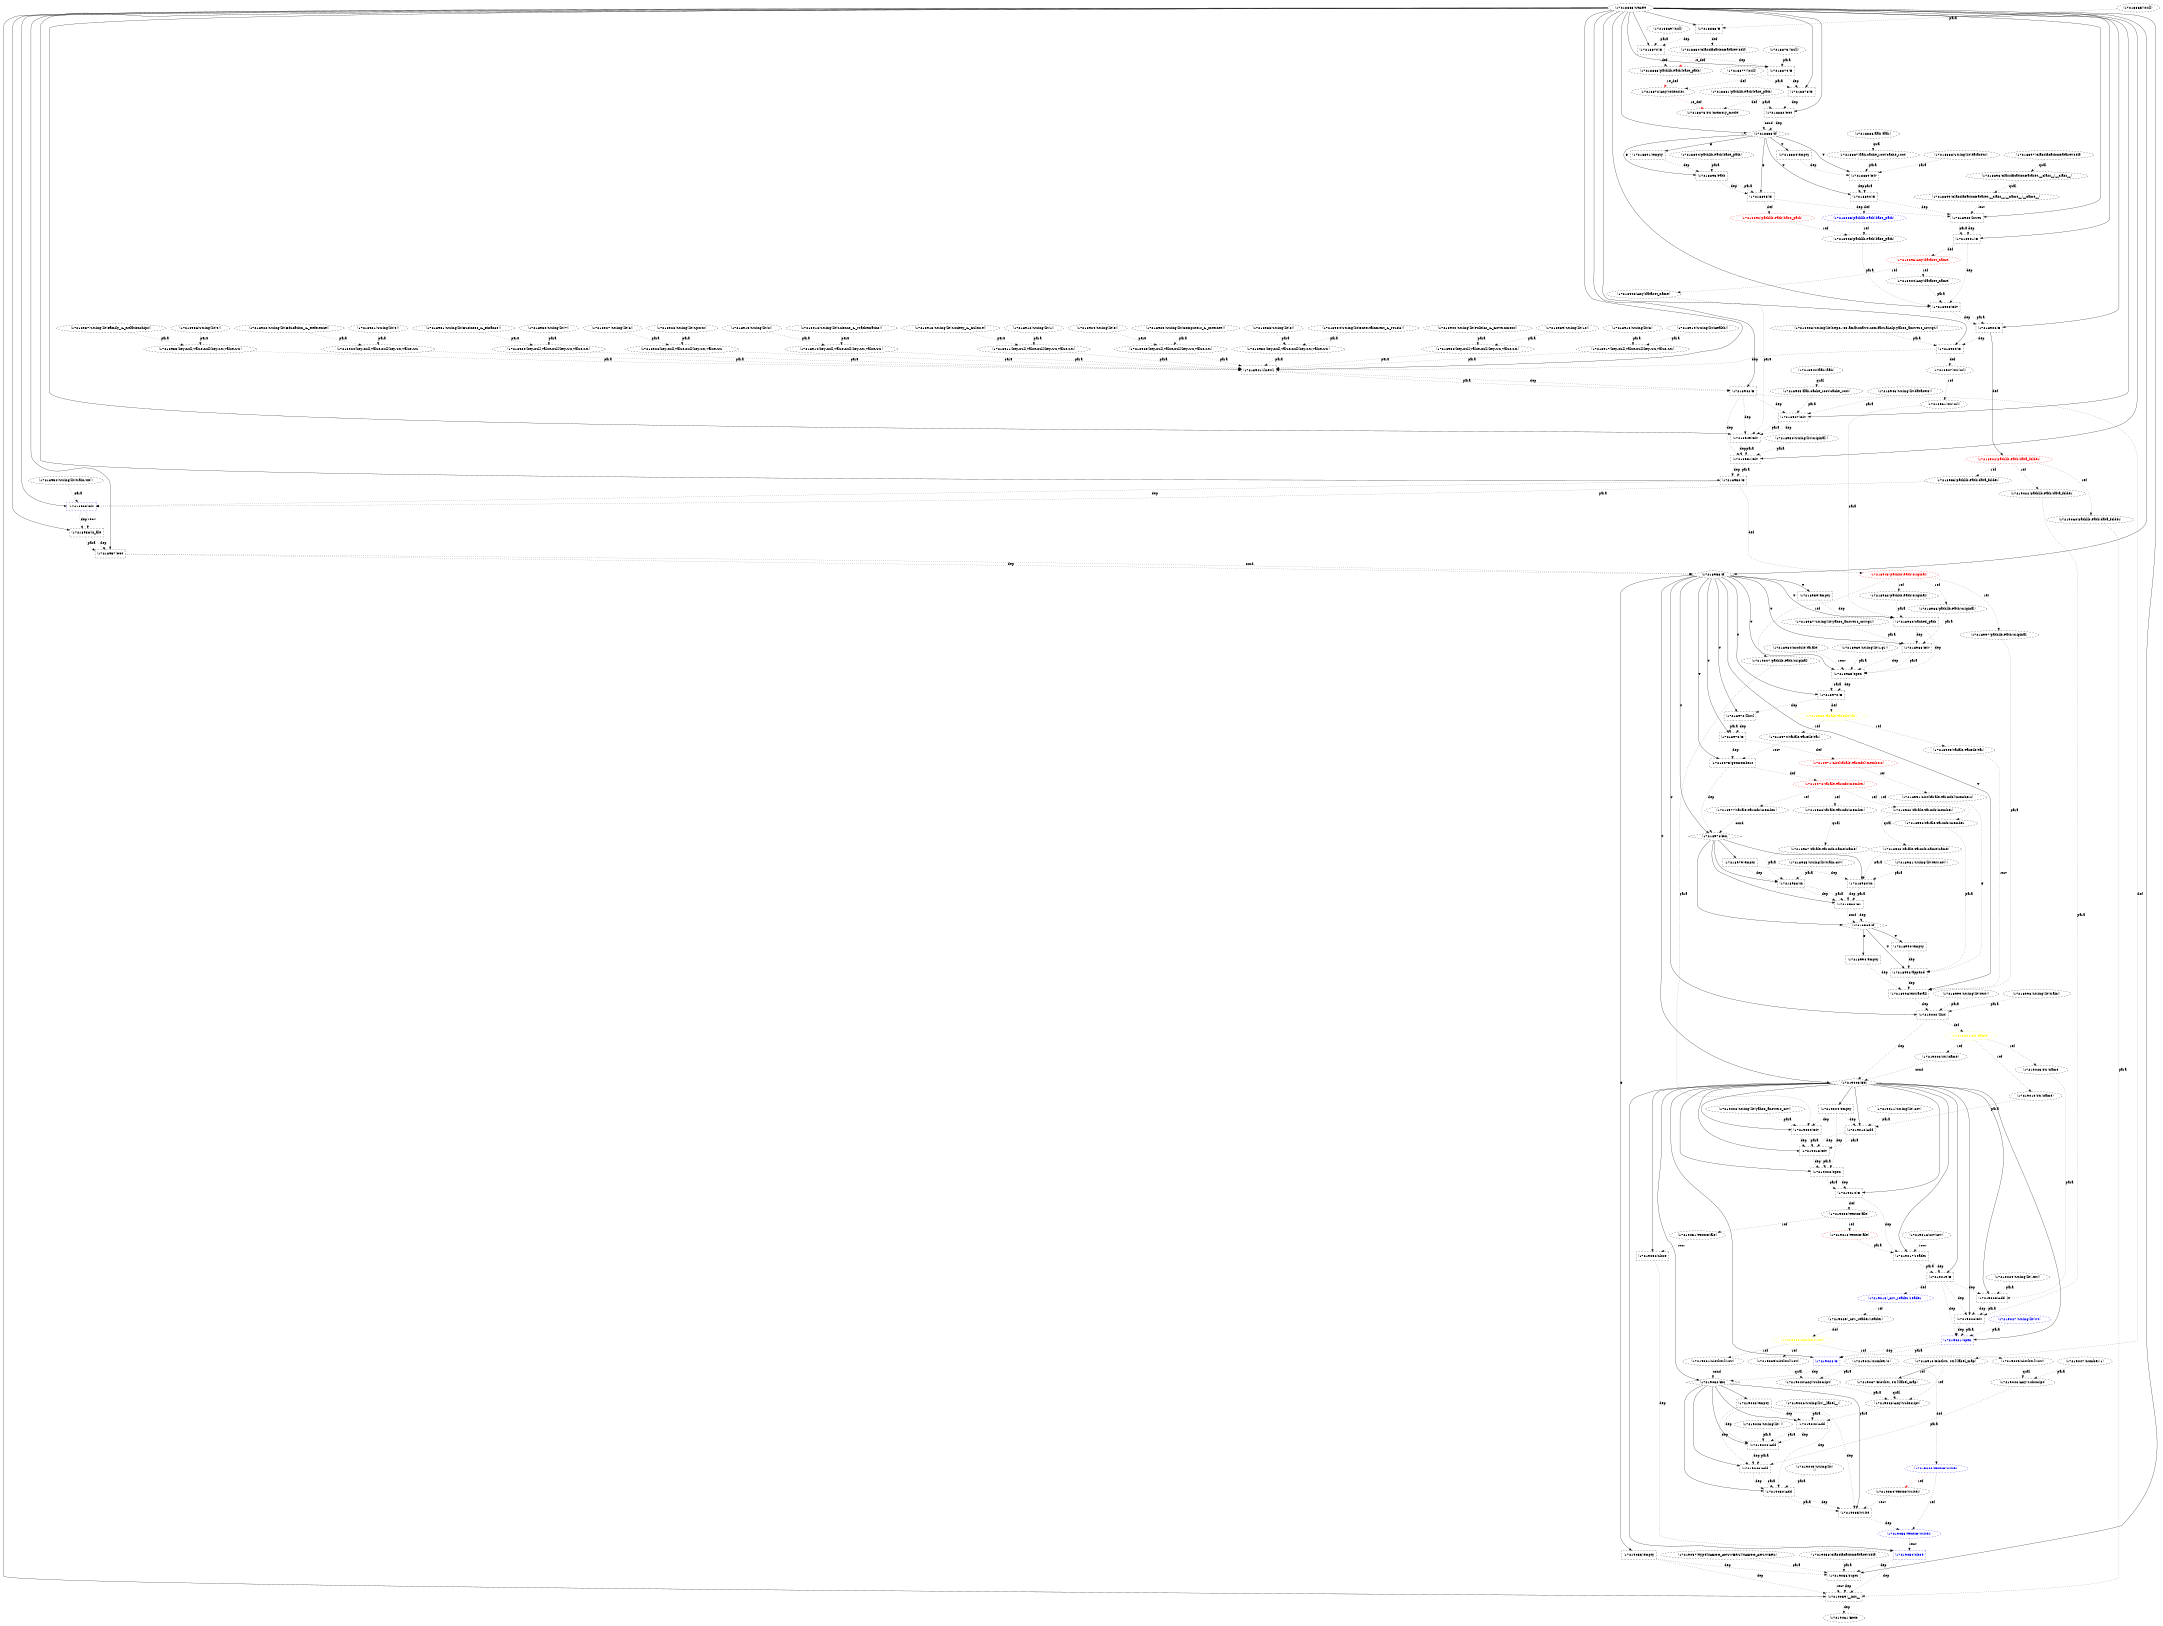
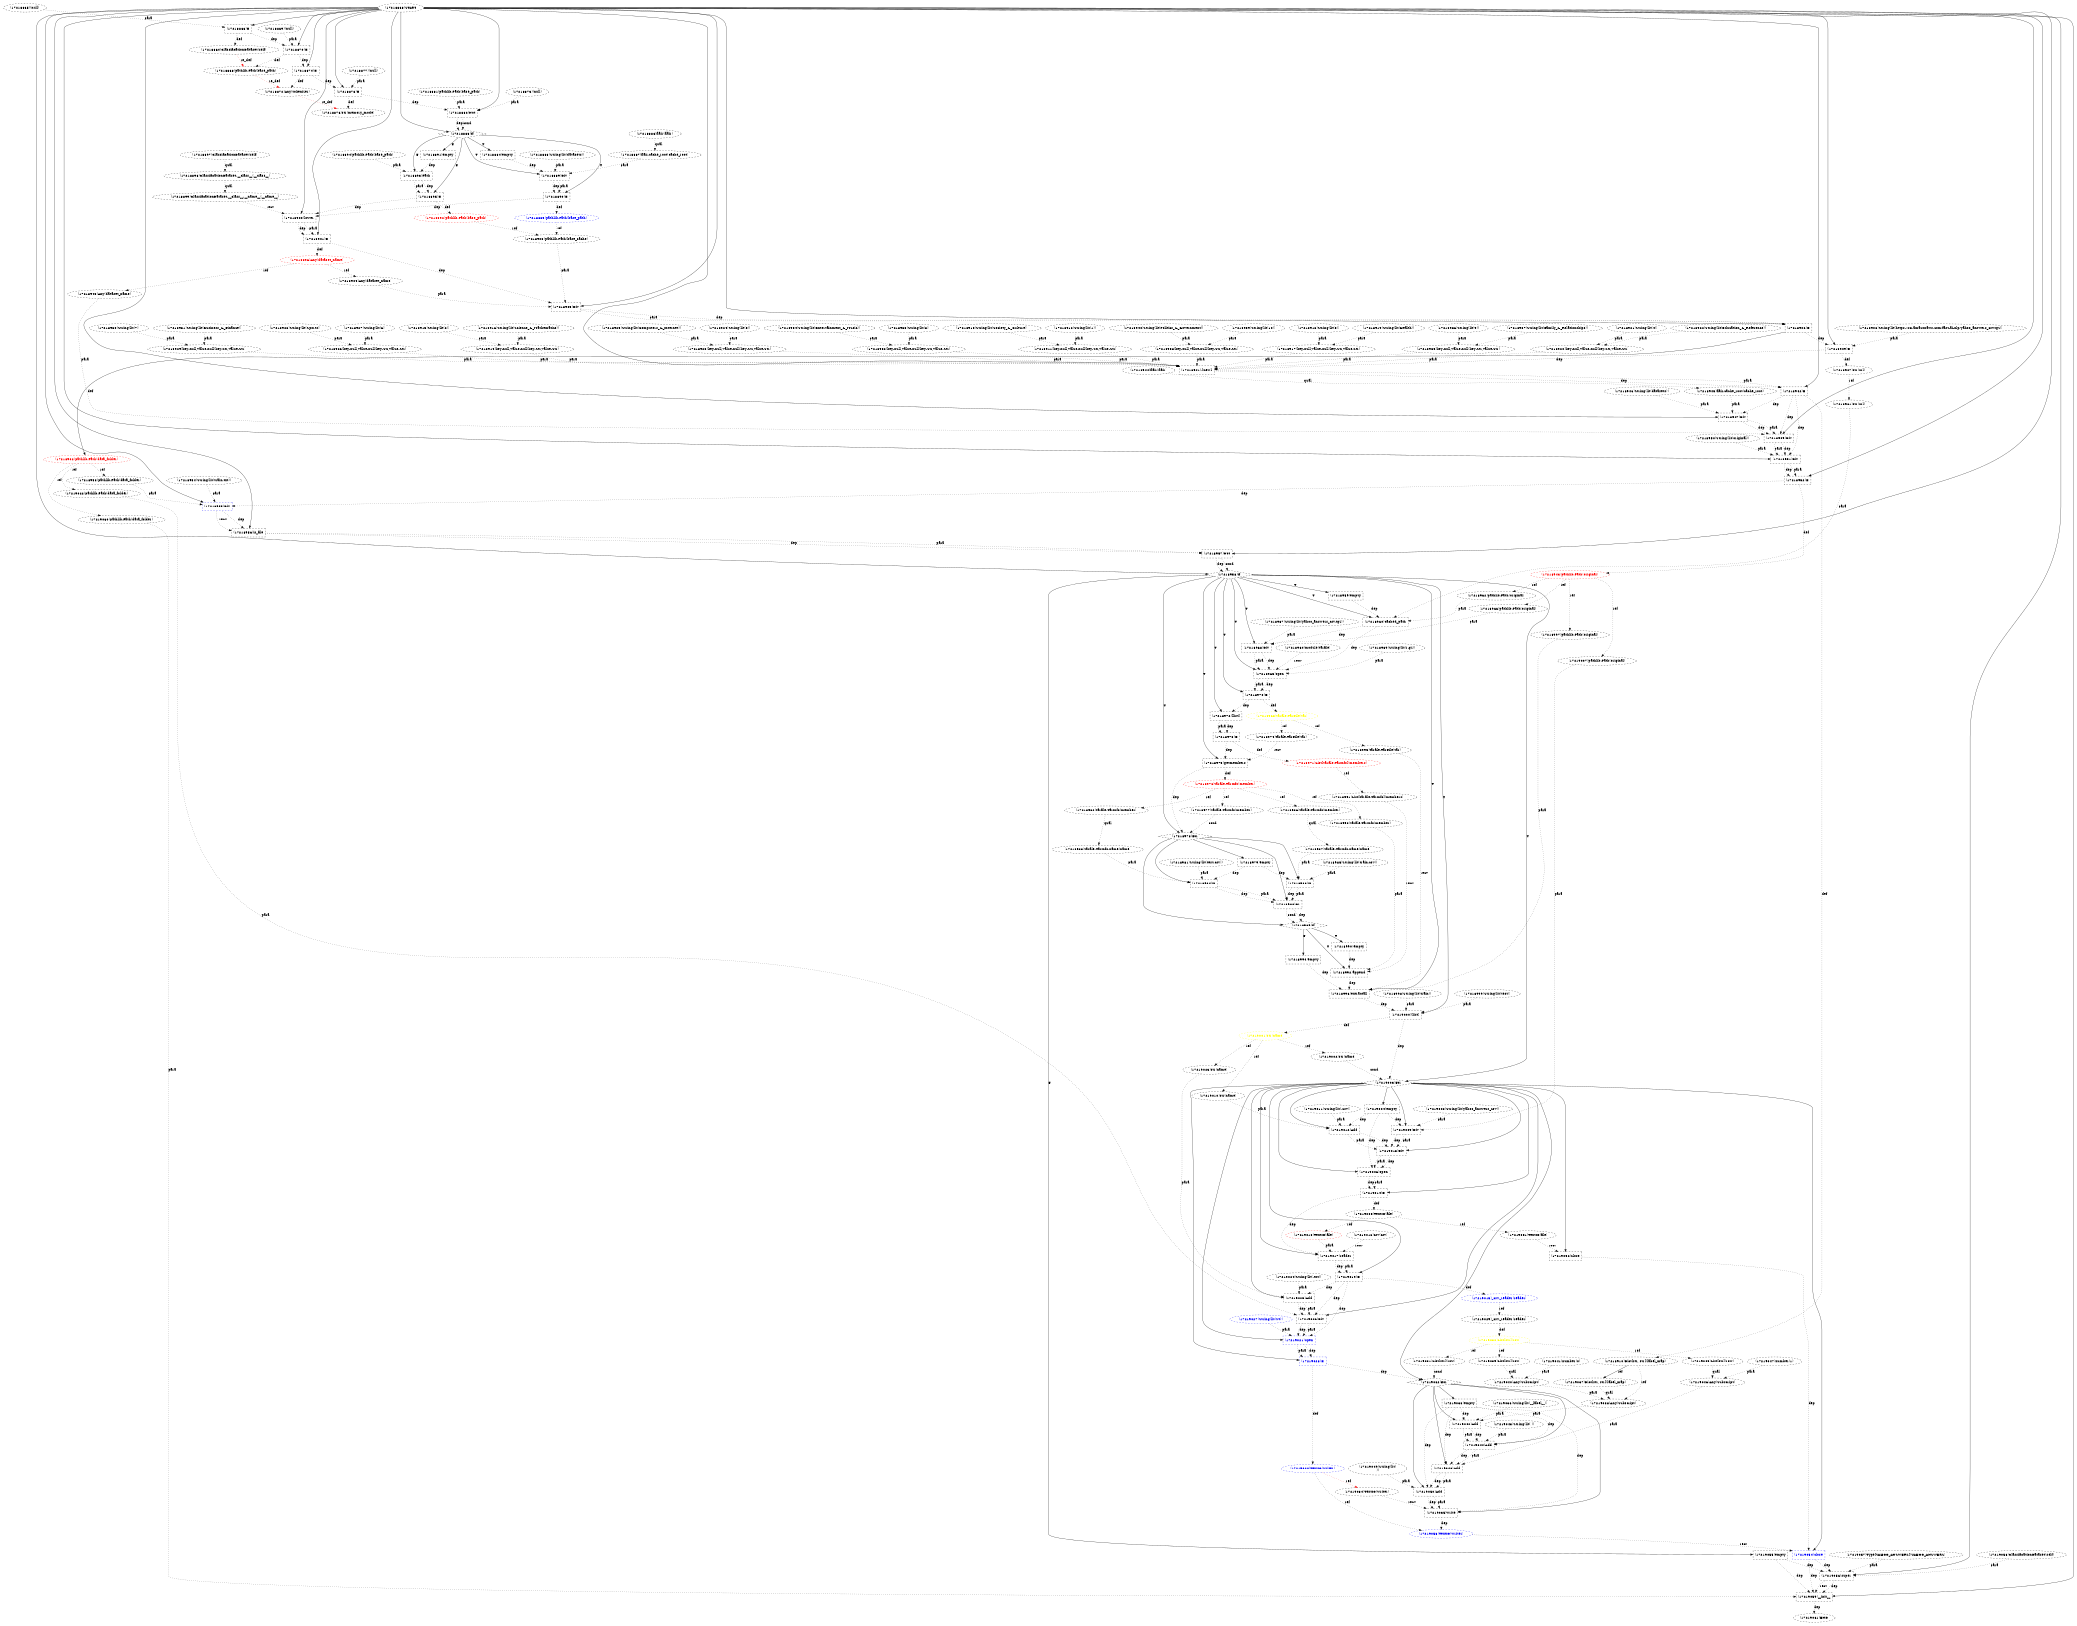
(1783, 59) -> (501, 105)
(1864, 239) -> (557, 239)
(1708, 657) -> none
(1982, 884) -> (1410, 884)
